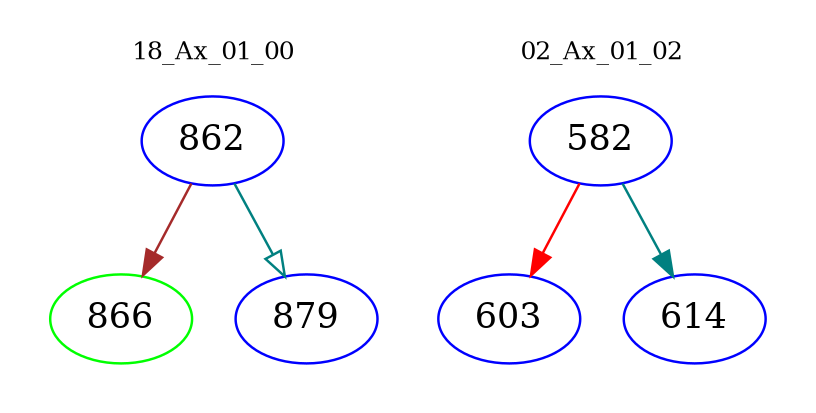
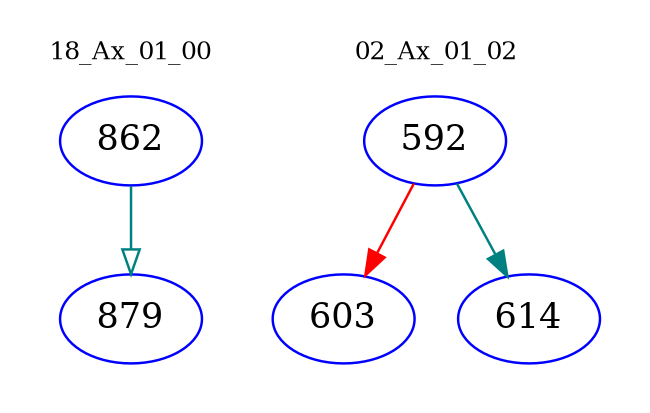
(601, 141) -> (435, 141)
(121, 319) -> none
